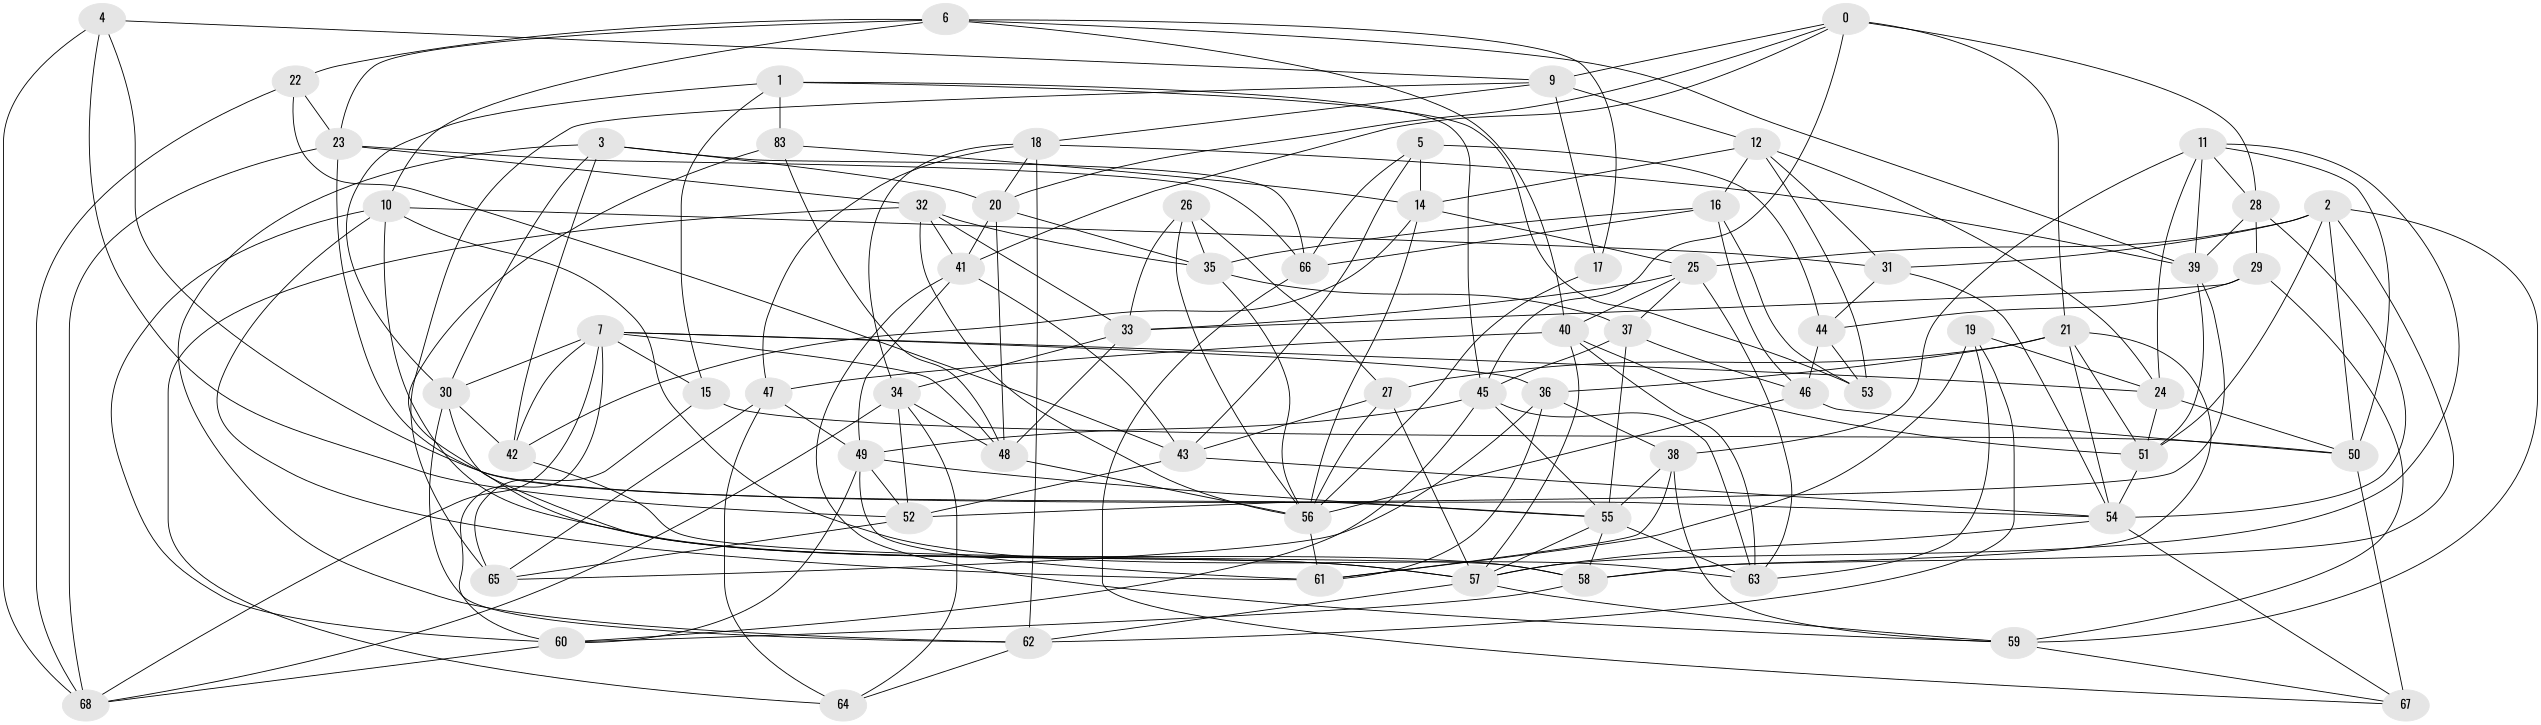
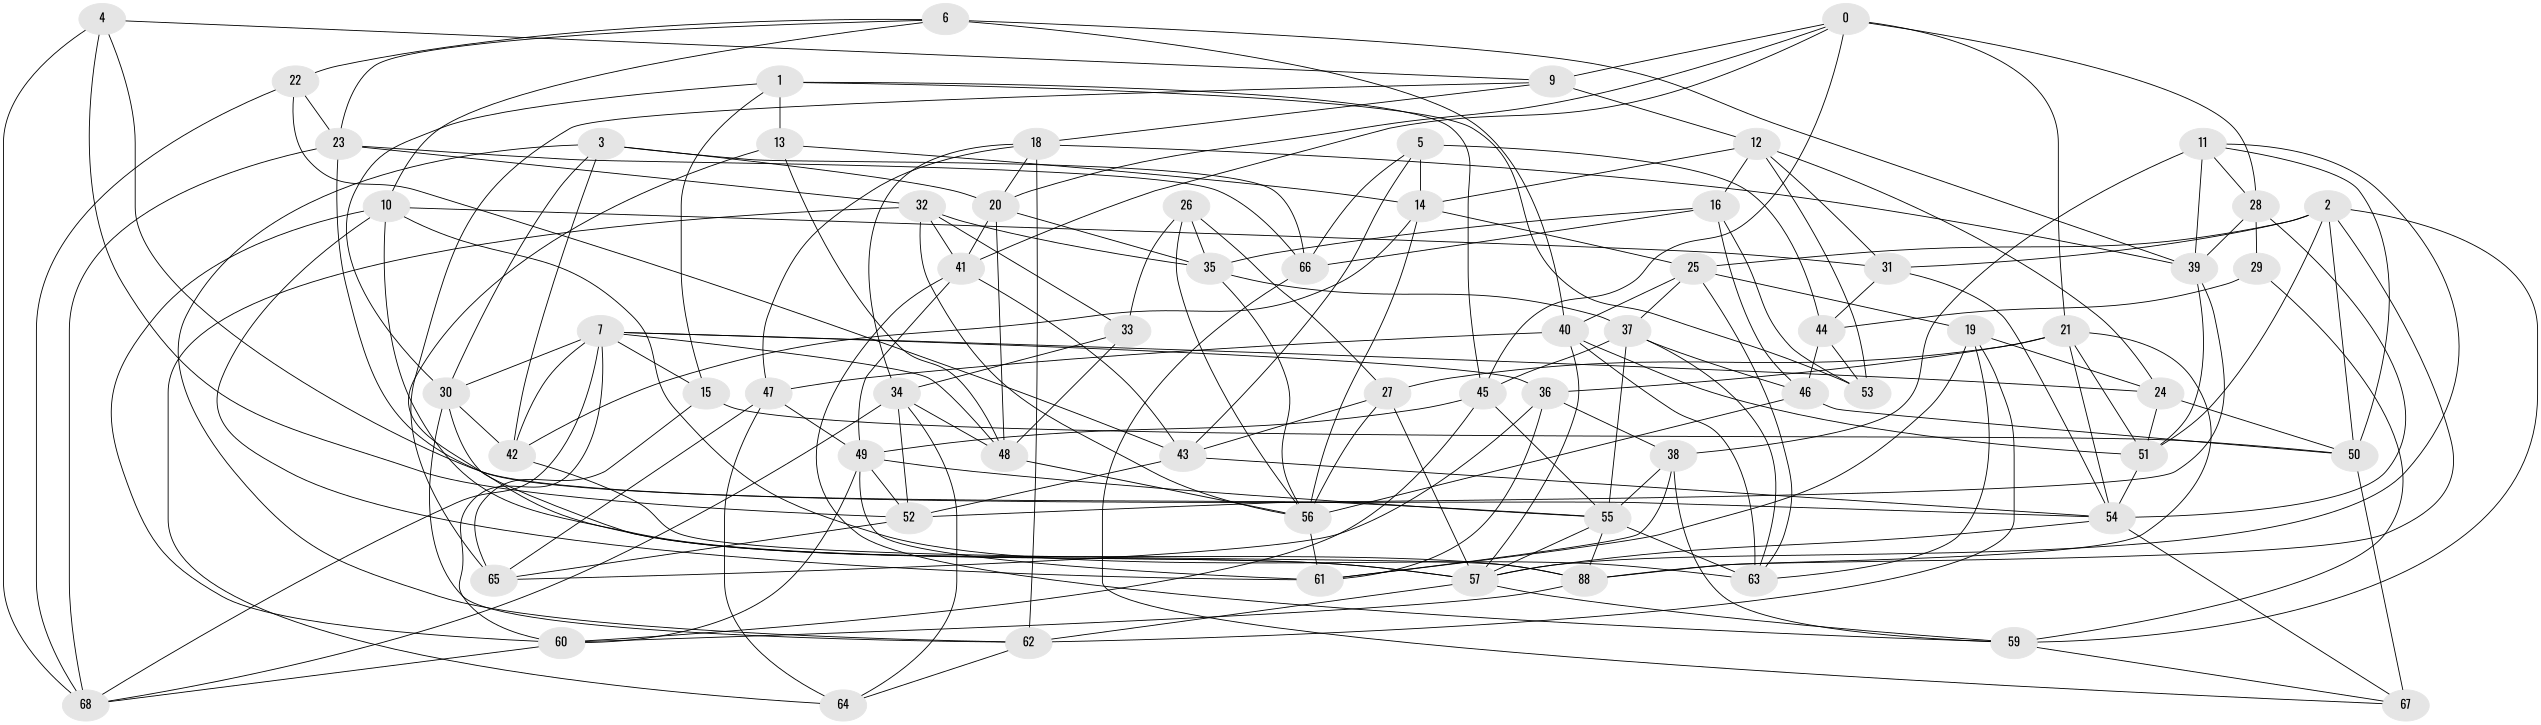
(780, 144) -> (780, 144)
(1598, 269) -> none
(2160, 271) -> none
(1696, 309) -> none
(1412, 311) -> (1832, 300)
(1671, 420) -> (1759, 427)
(1584, 581) -> (1584, 581)
